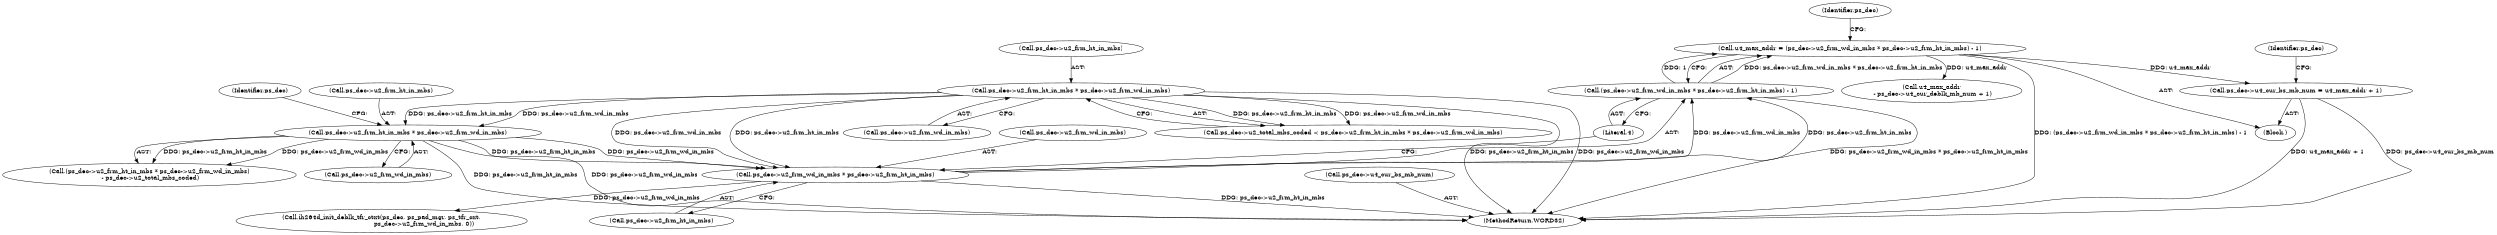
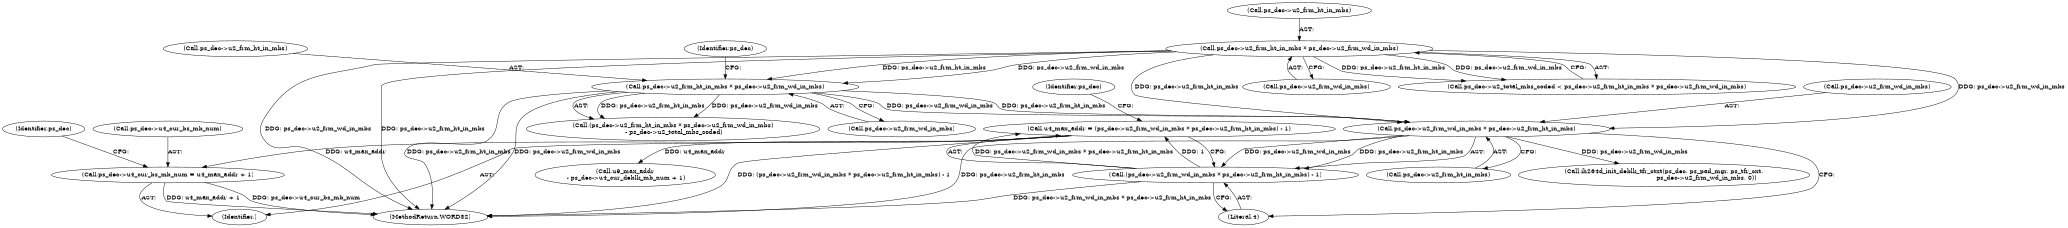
(1932, 91) -> (625, 175)
(2275, 133) -> (239, 217)
(1270, 155) -> (1671, 204)
(1442, 200) -> (168, 150)
